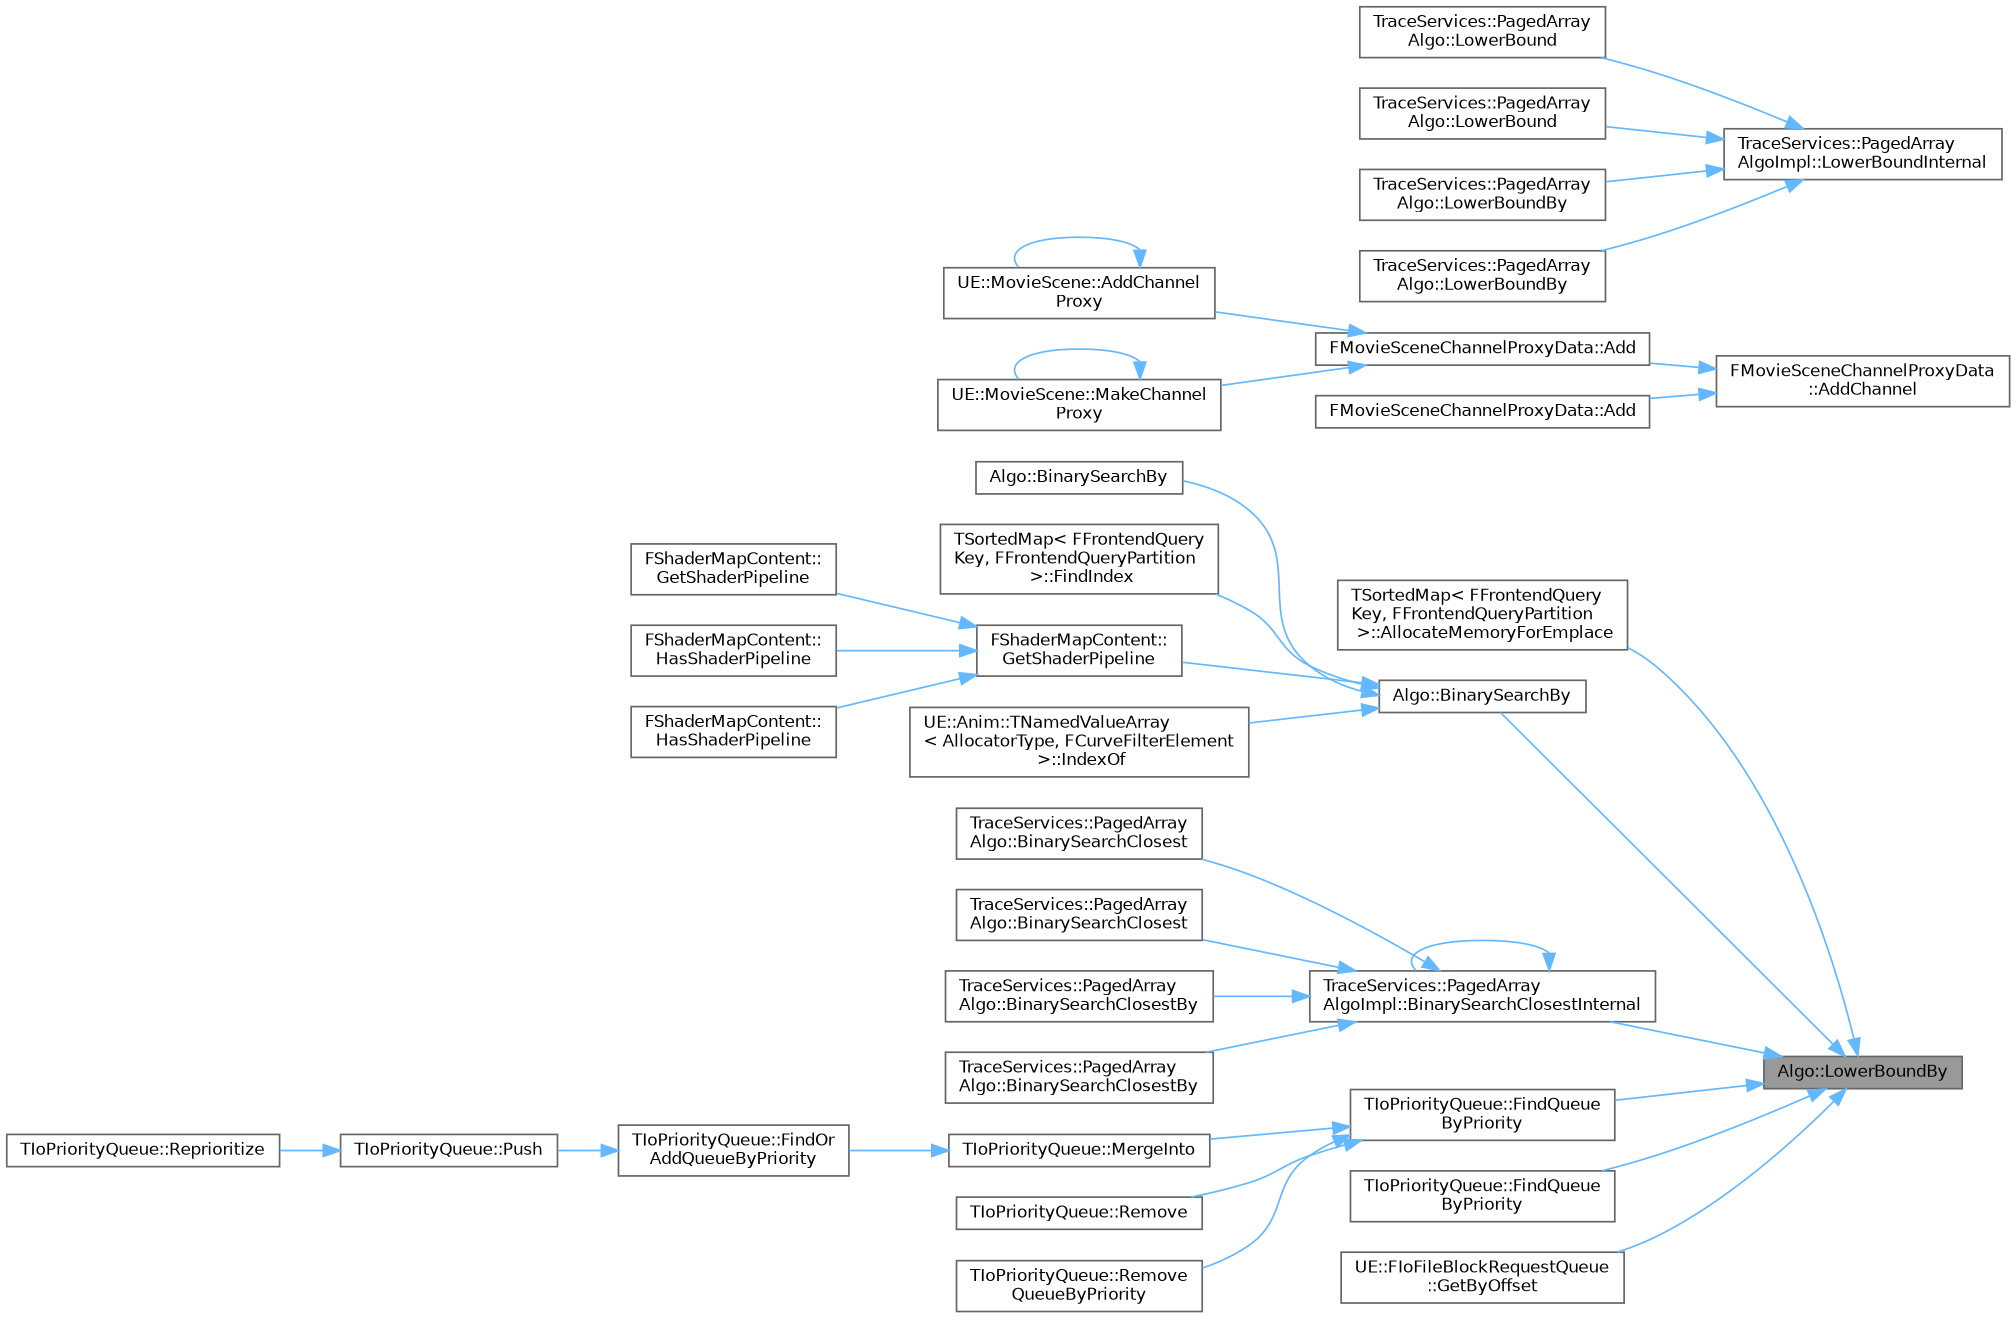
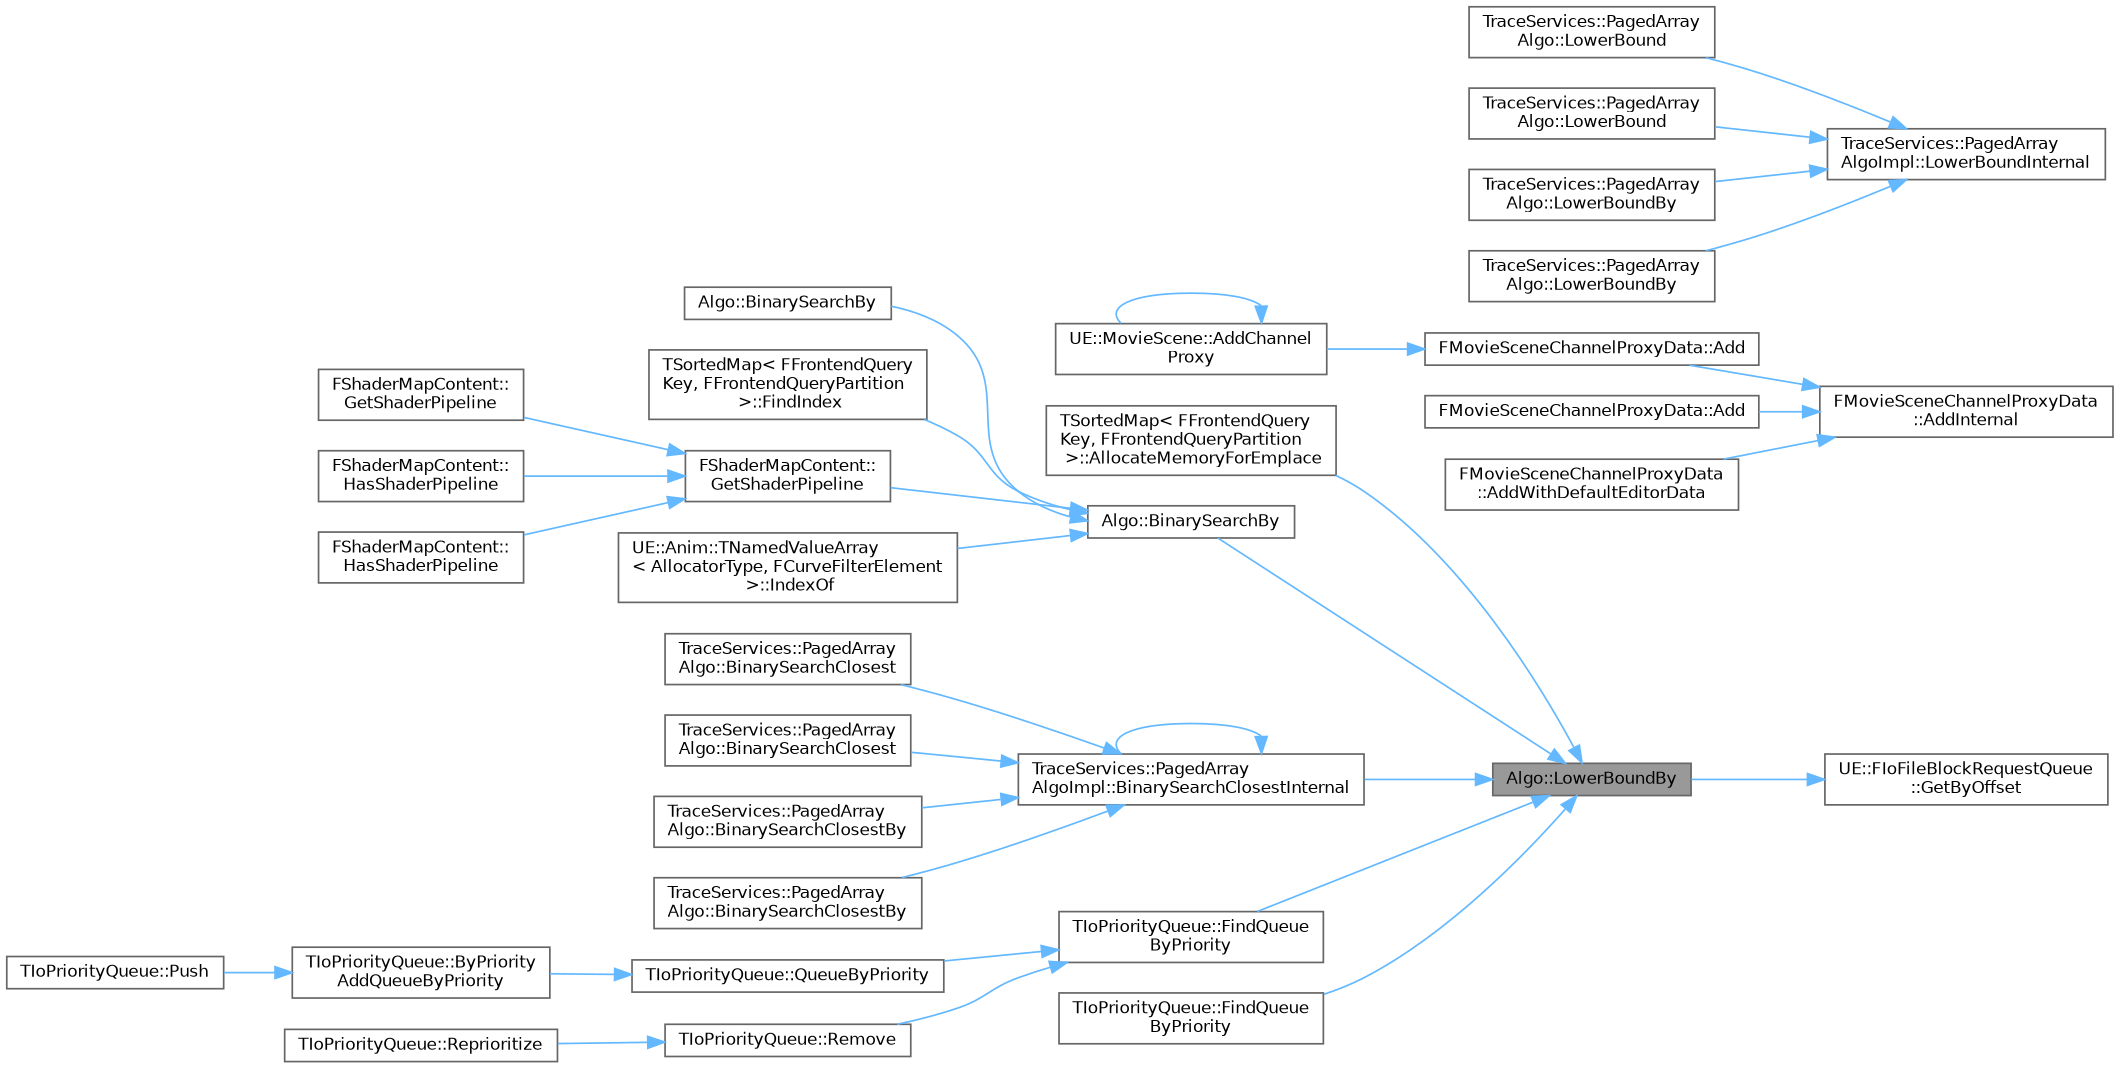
(1863, 381) -> (1966, 412)
(1079, 405) -> none
none -> (1592, 485)
(301, 1151) -> (603, 1043)
(734, 1151) -> (421, 973)
(1079, 1151) -> (788, 976)
(1734, 1188) -> (1749, 779)
(1079, 1286) -> none
